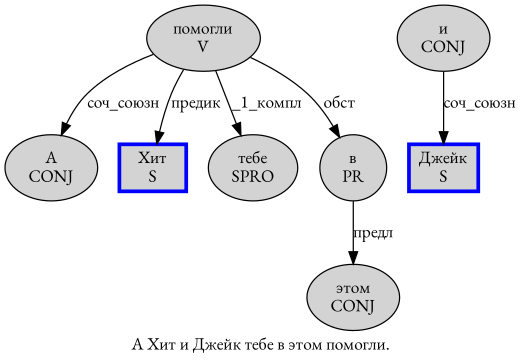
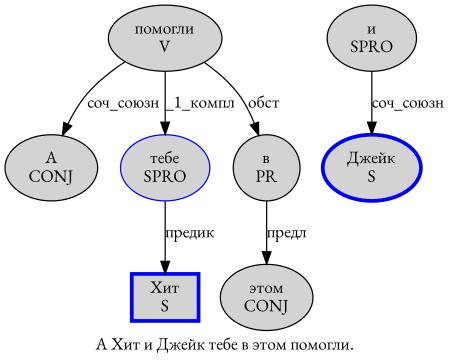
(444, 38) -> (372, 38)
(169, 100) -> (165, 231)
(253, 168) -> (165, 168)
(444, 168) -> (372, 168)
